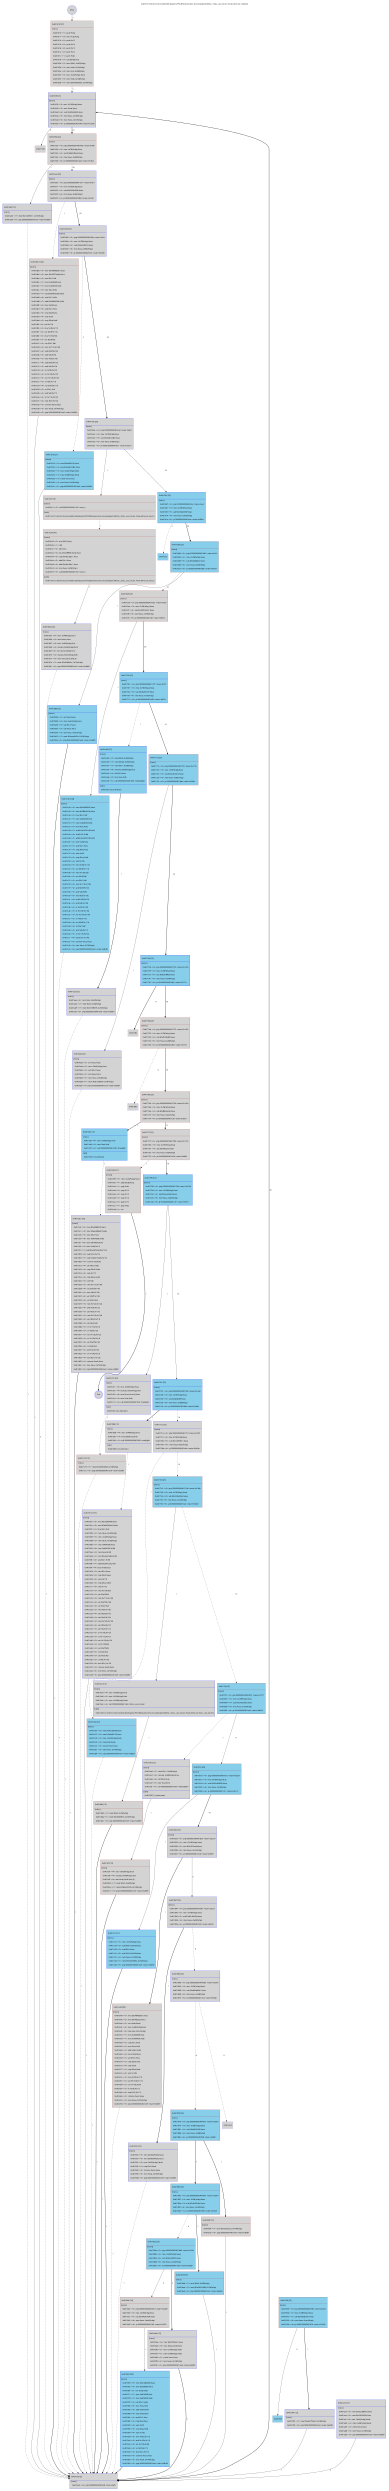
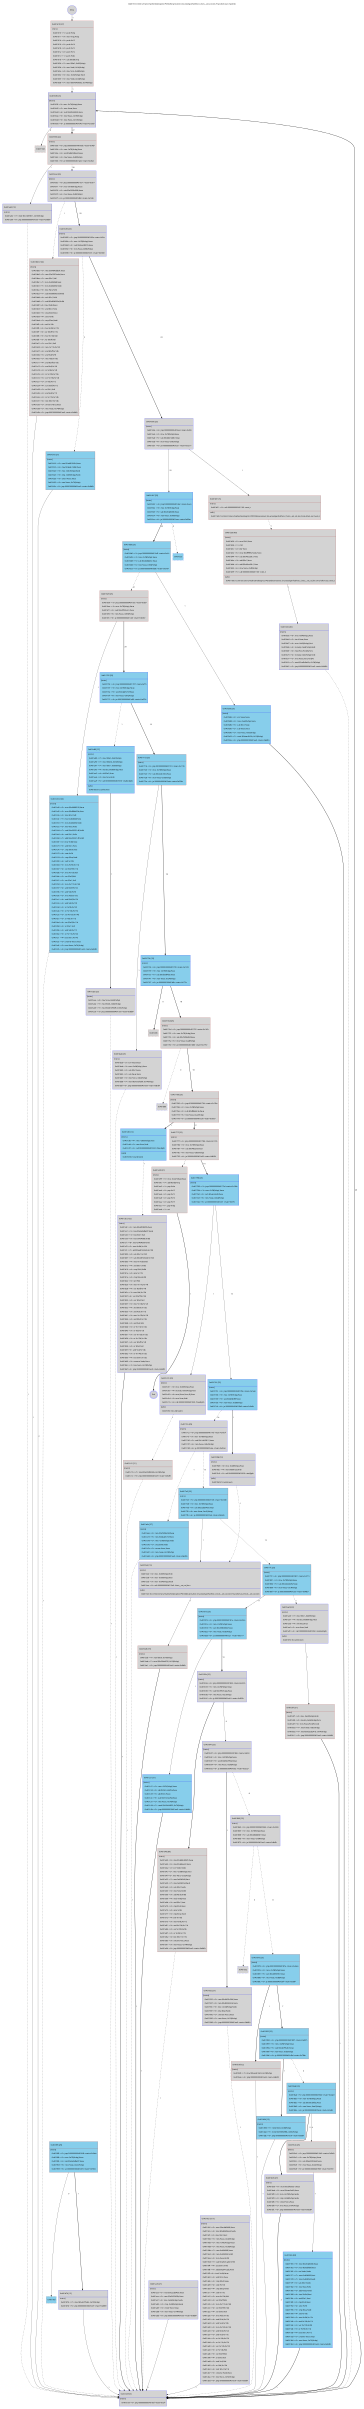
(125, 1481) -> (240, 1524)
